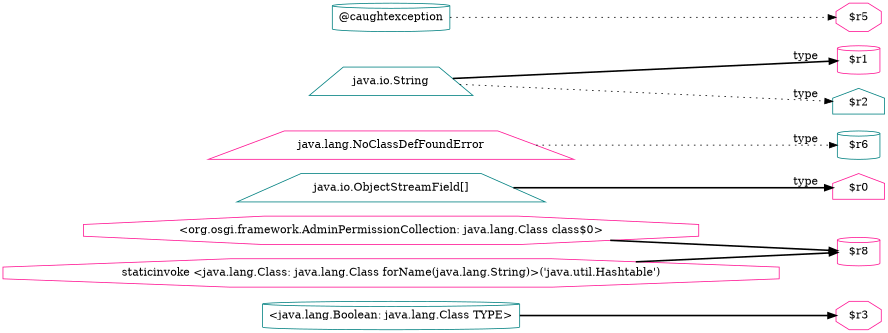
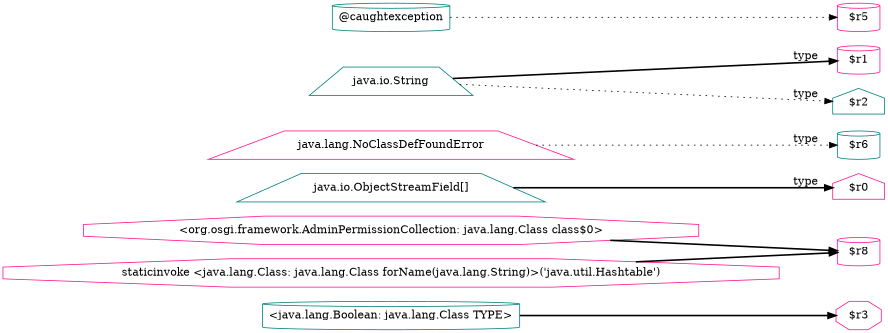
(859, 17) -> (859, 17)
